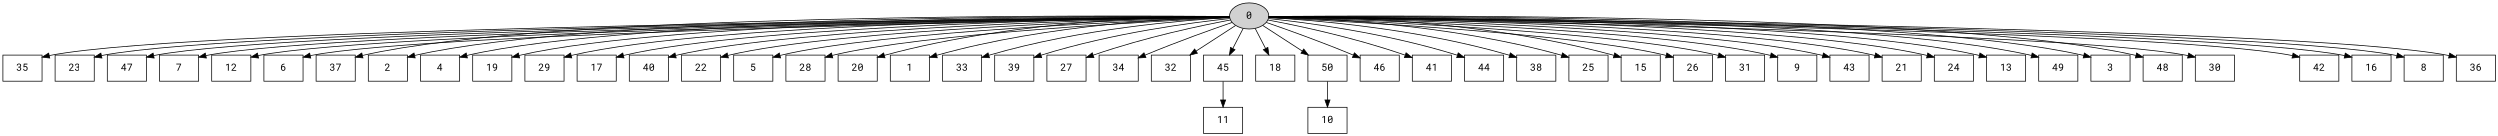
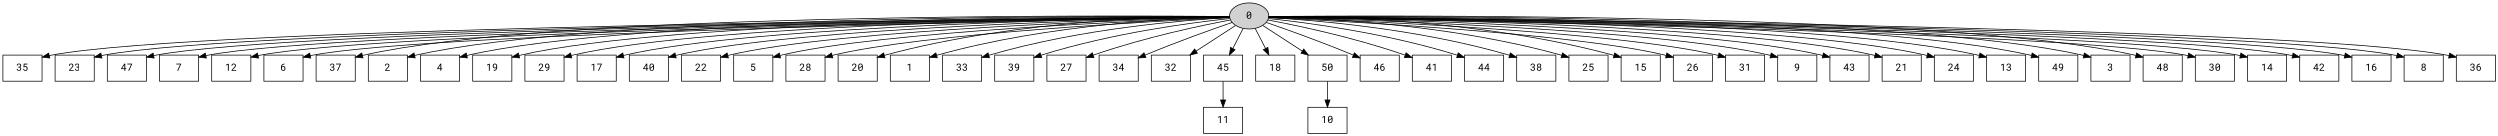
none -> (2267, 68)
